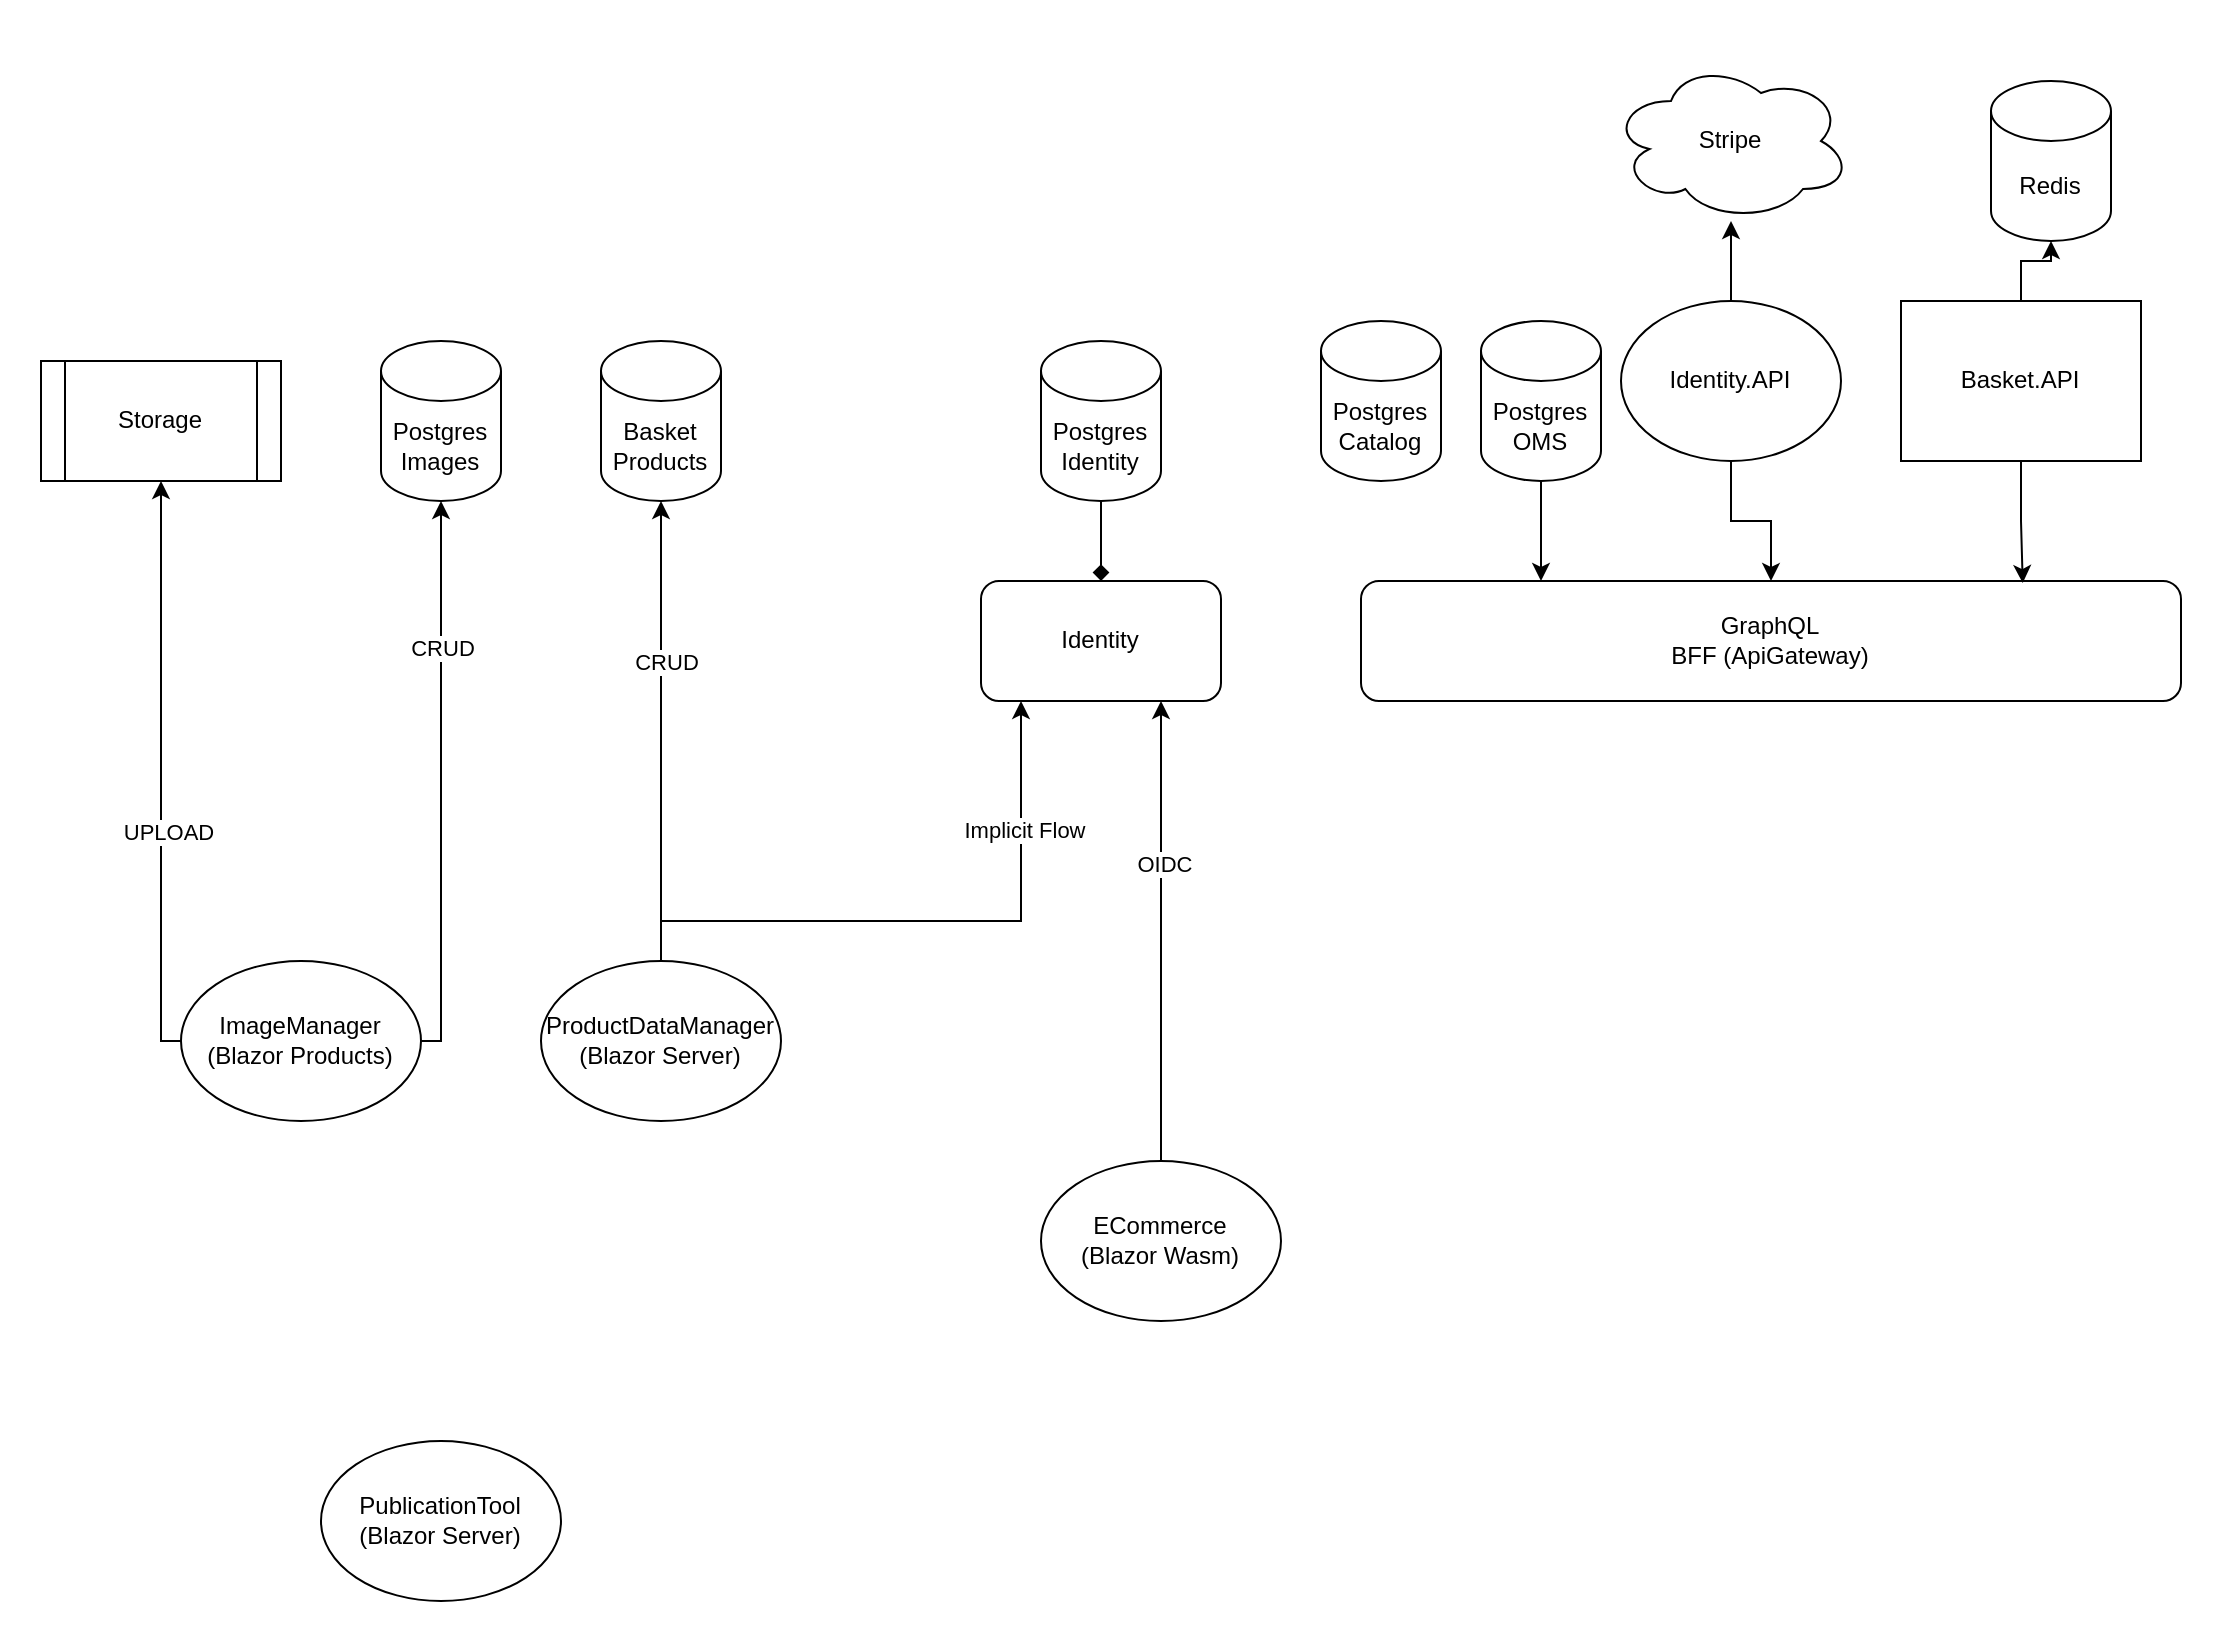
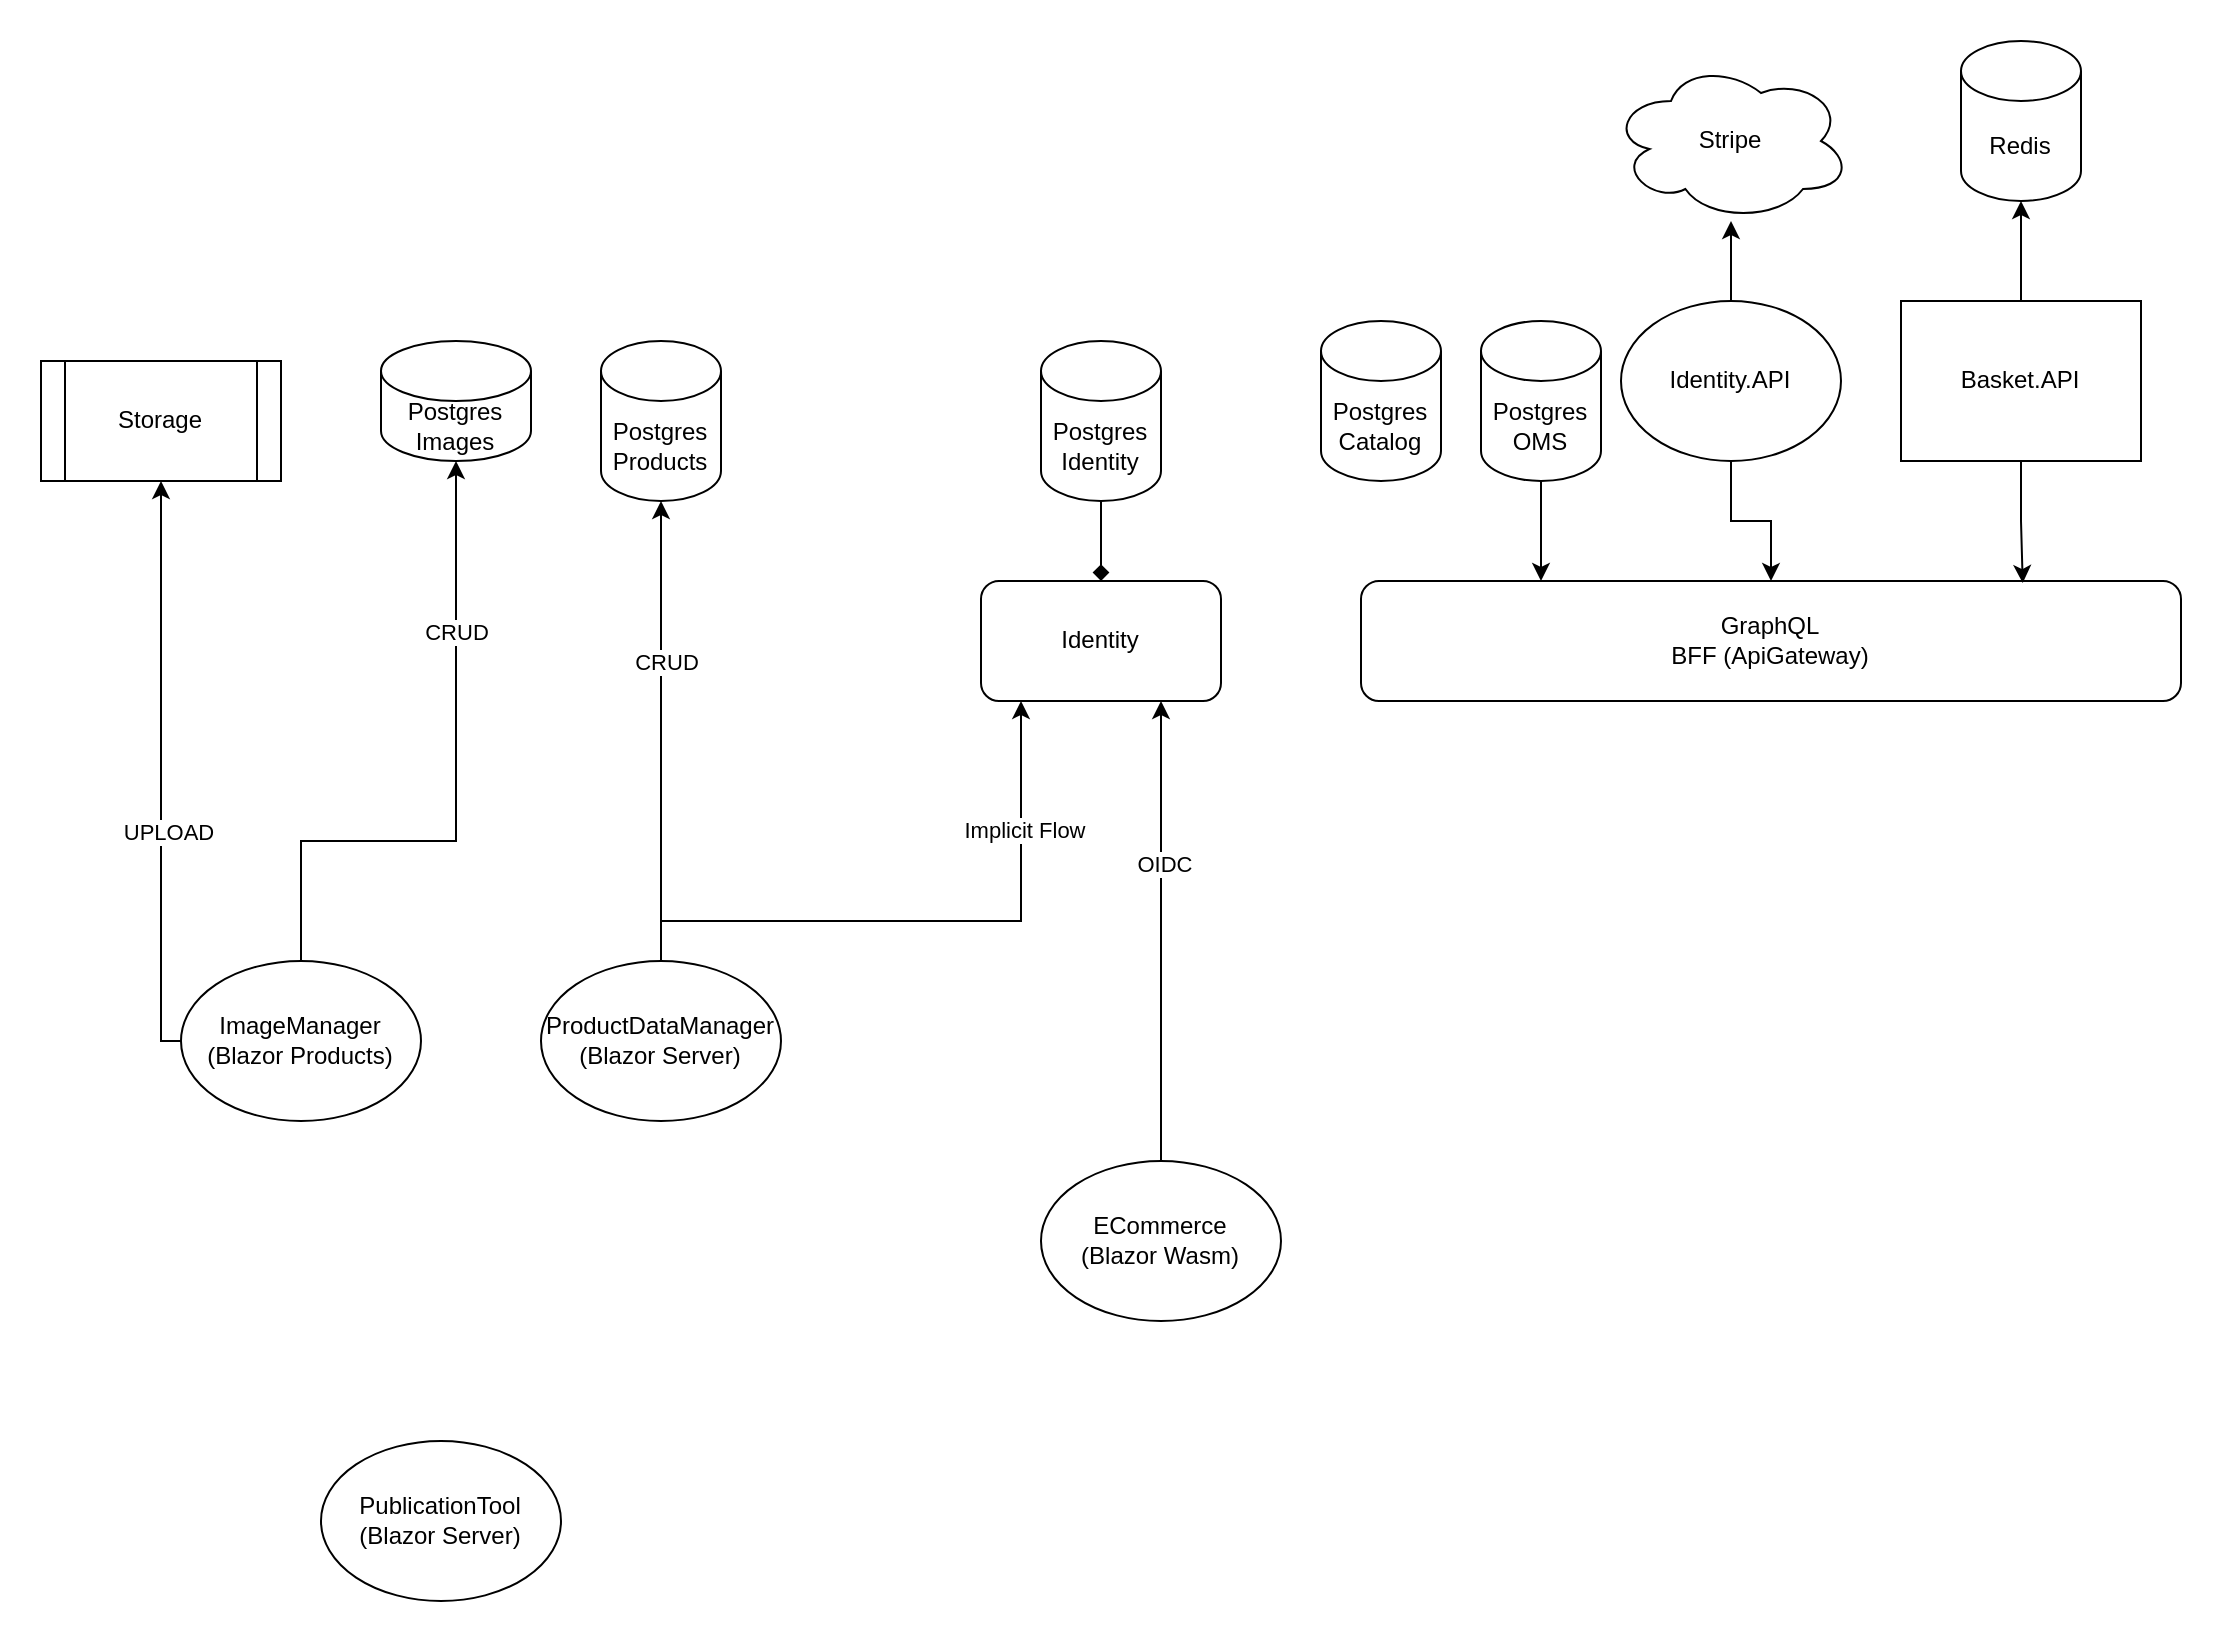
(2051, 161) -> (2021, 121)
(441, 421) -> (456, 401)
(661, 447) -> (661, 447)
